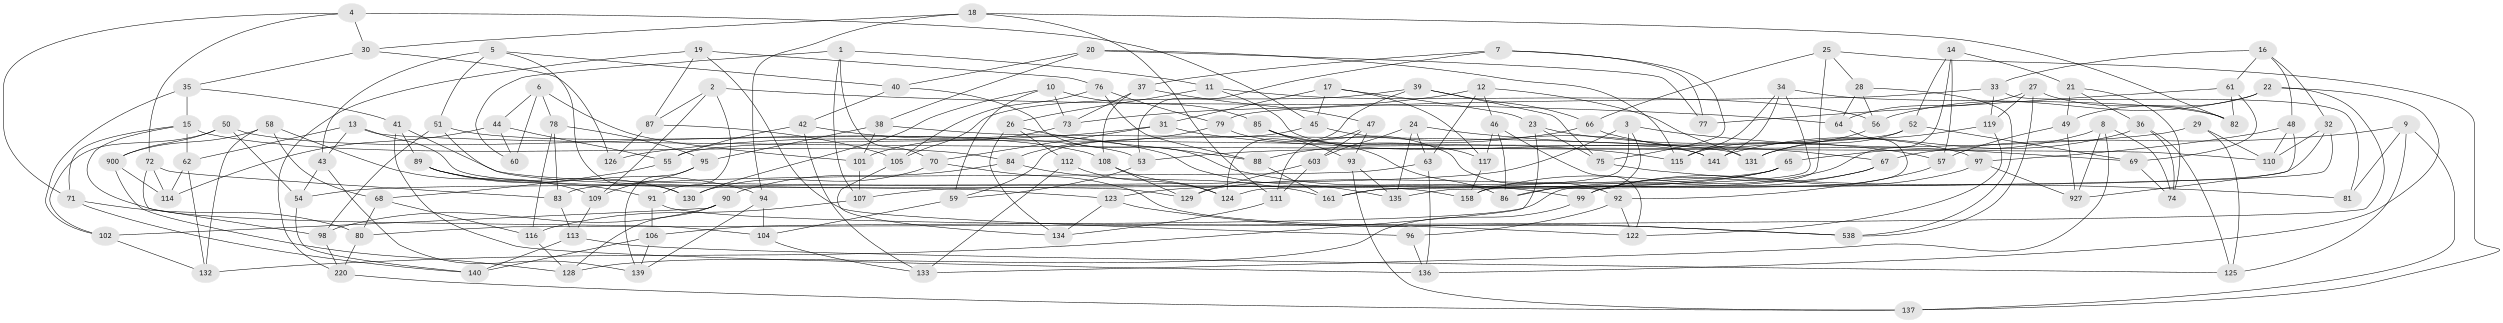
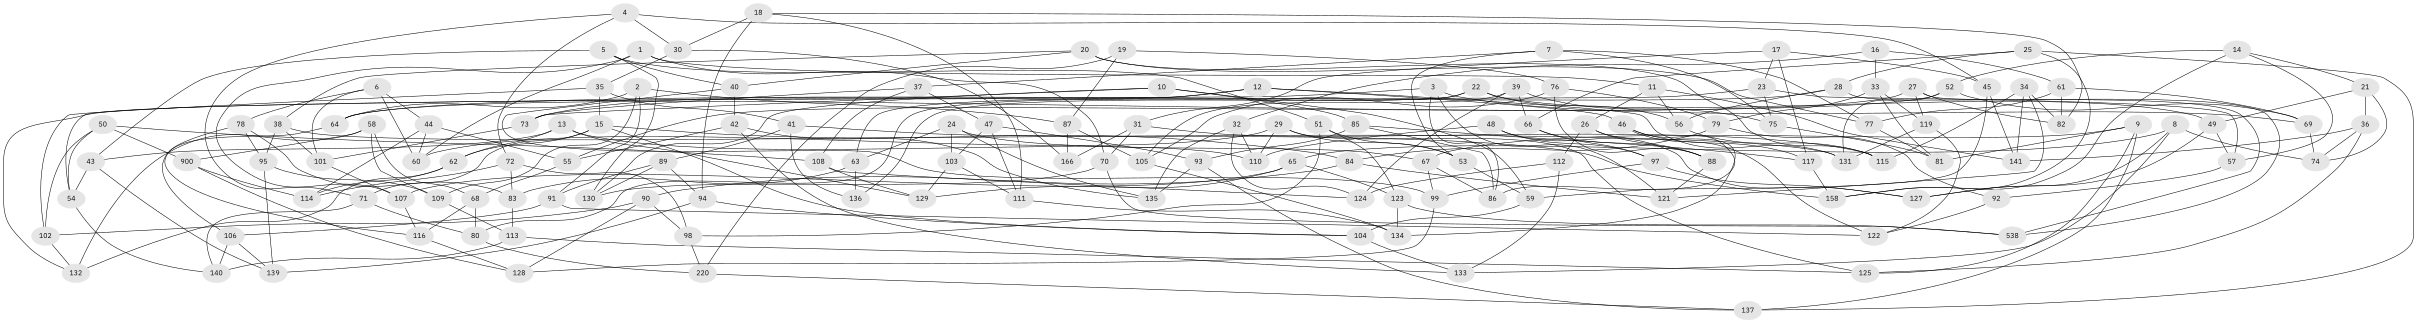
(2288, 84) -> none
none -> (889, 142)
none -> (1904, 143)
(611, 162) -> (1067, 162)
(1314, 162) -> (952, 162)
(1329, 199) -> (1664, 199)
(2076, 199) -> (1916, 199)
(1411, 236) -> none
